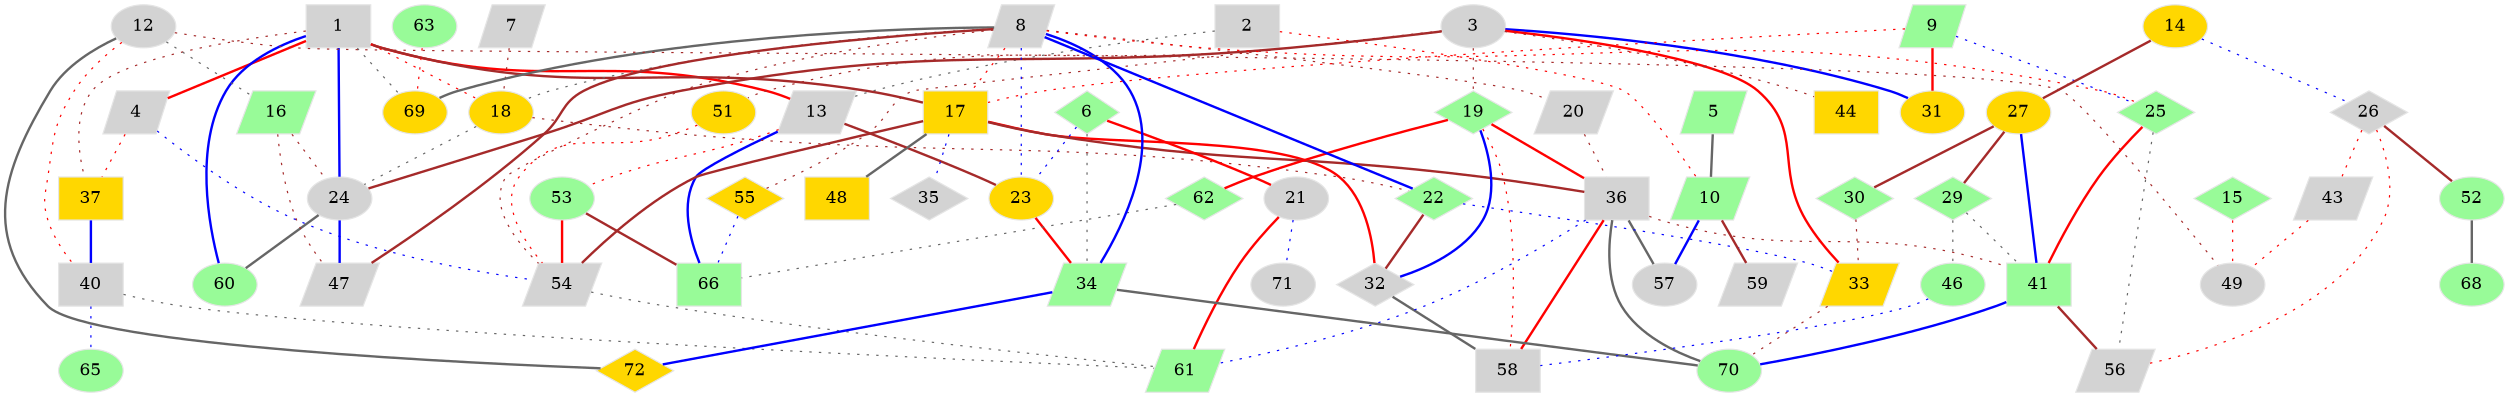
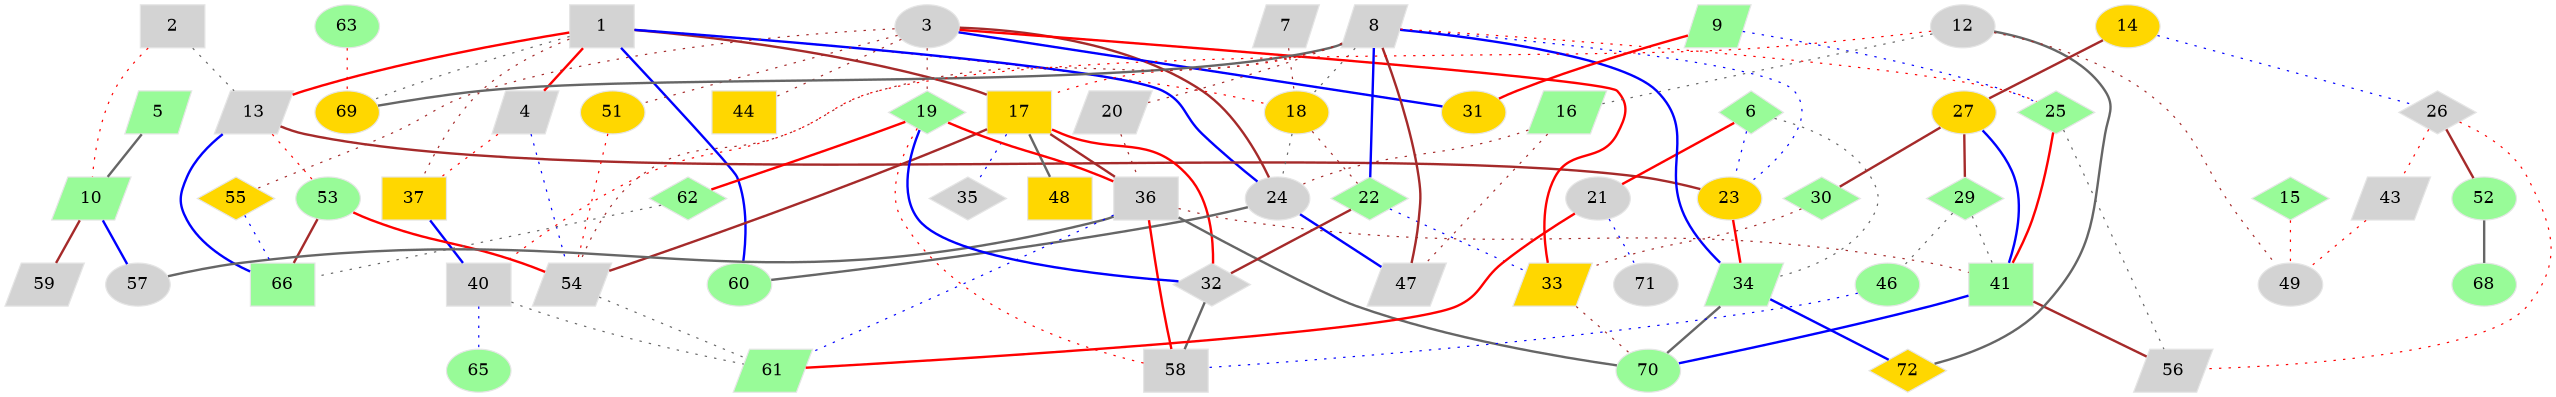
(1285, 67) -> none
